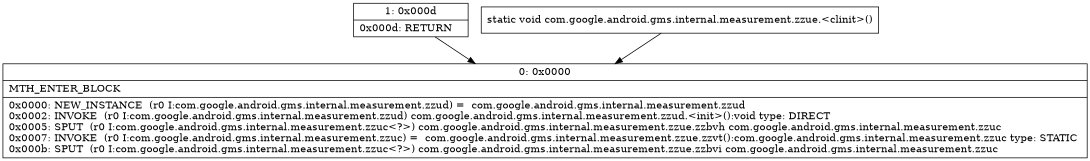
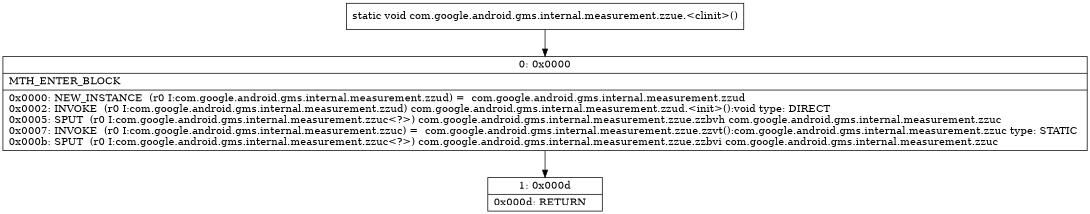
(452, 48) -> (545, 160)
